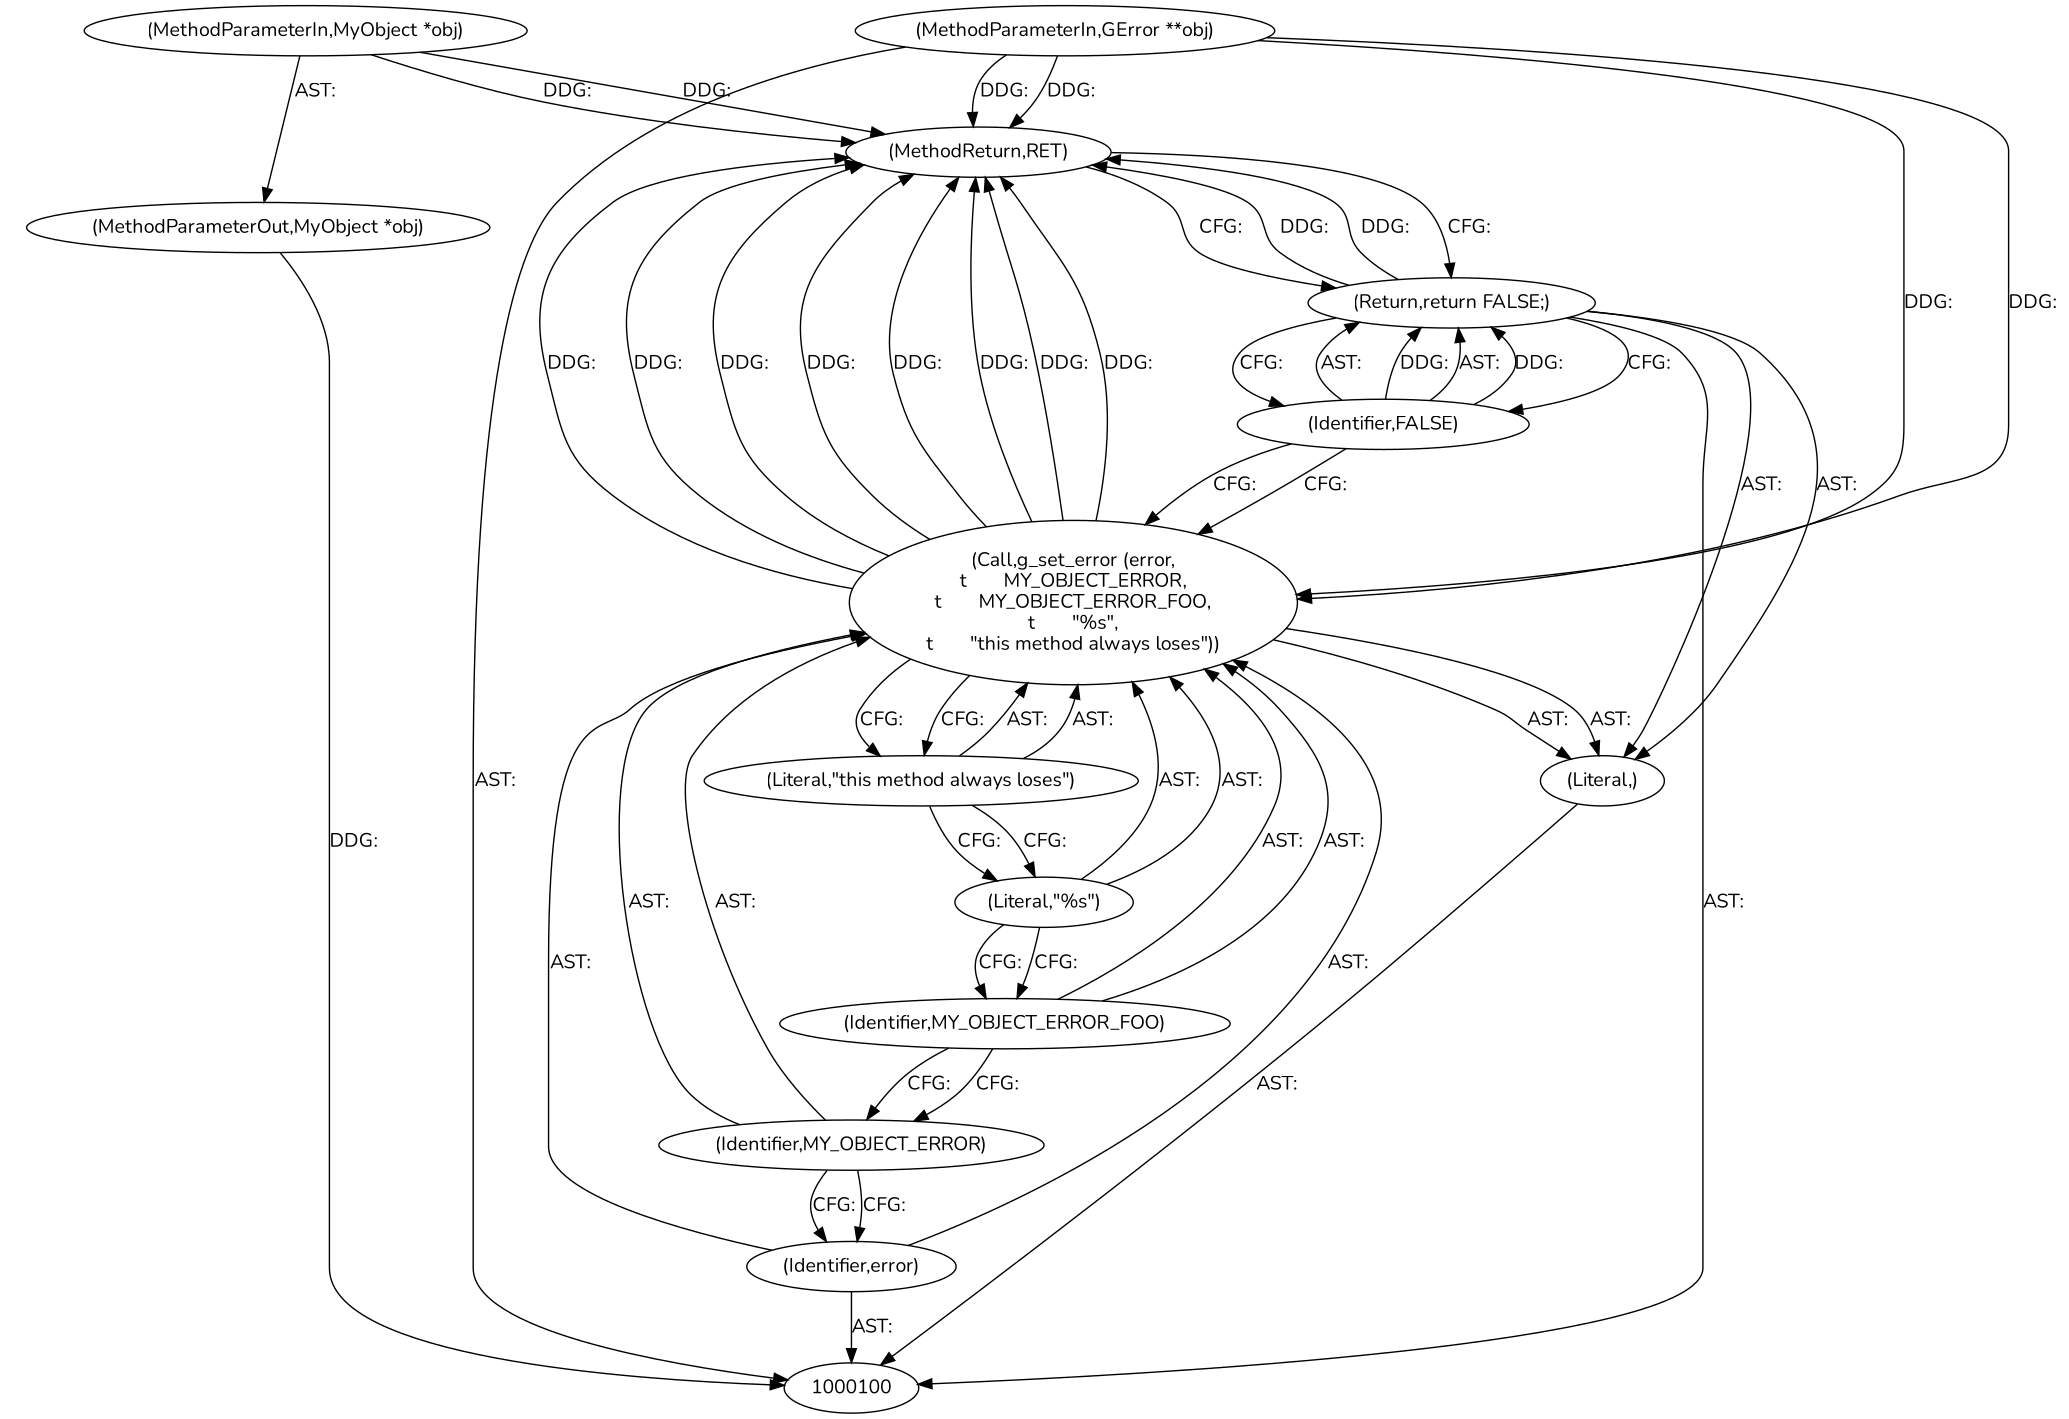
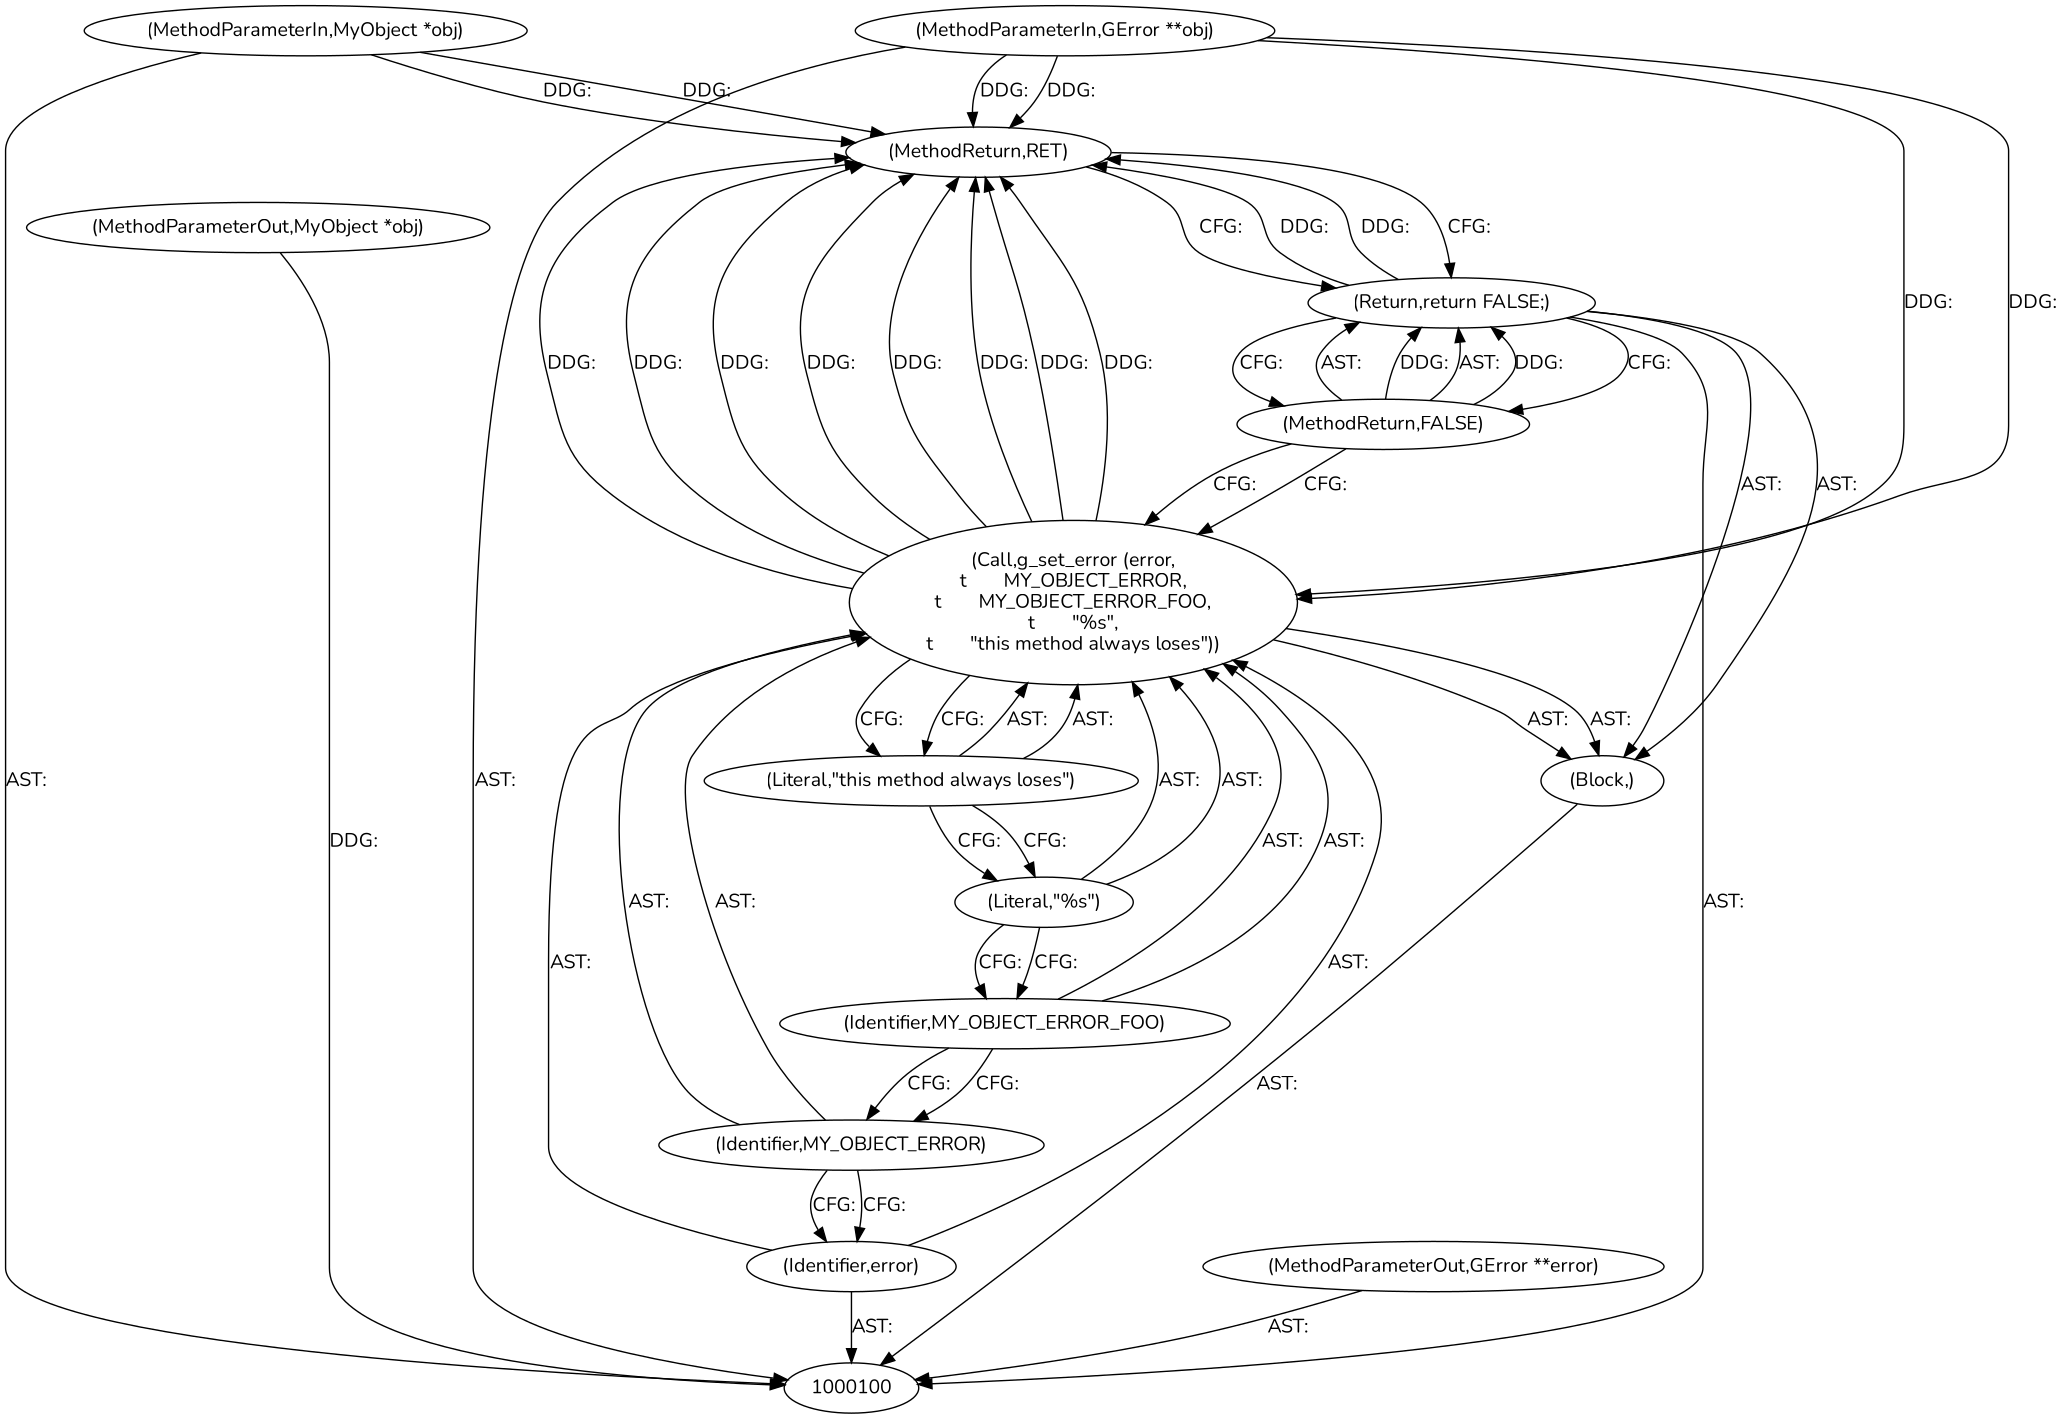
(284, 122) -> (6, 988)
(1383, 424) -> (1383, 424)
(1602, 781) -> (1602, 781)
none -> (1434, 1267)
